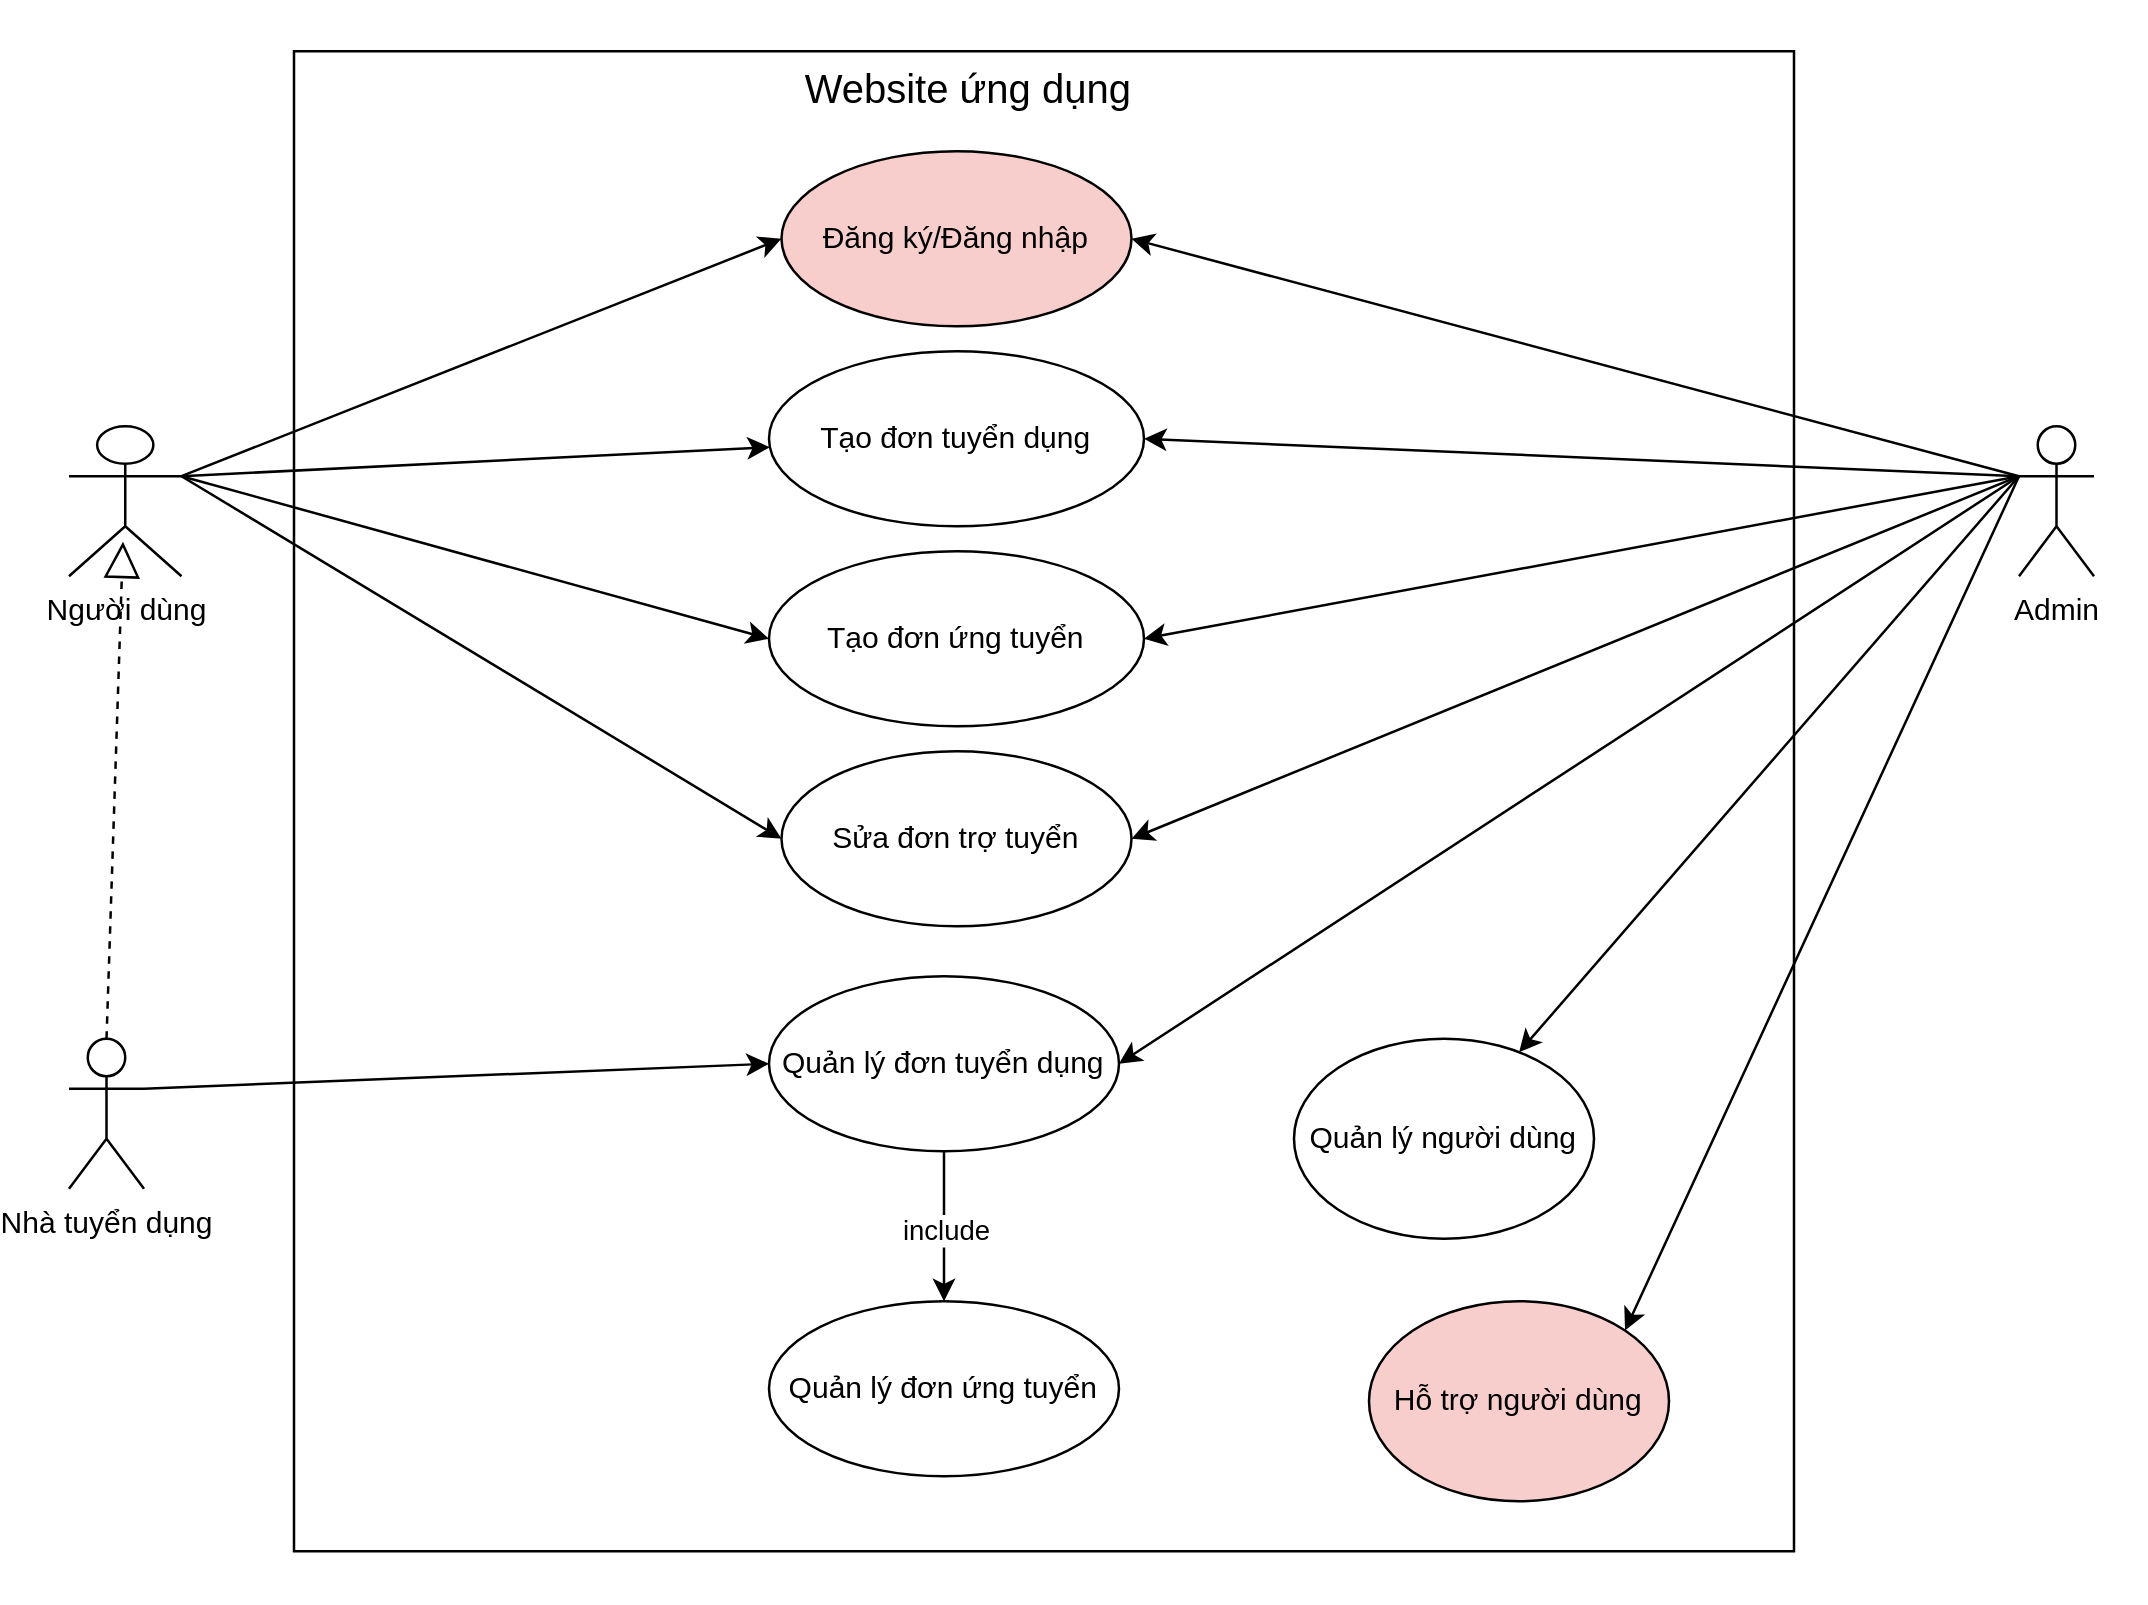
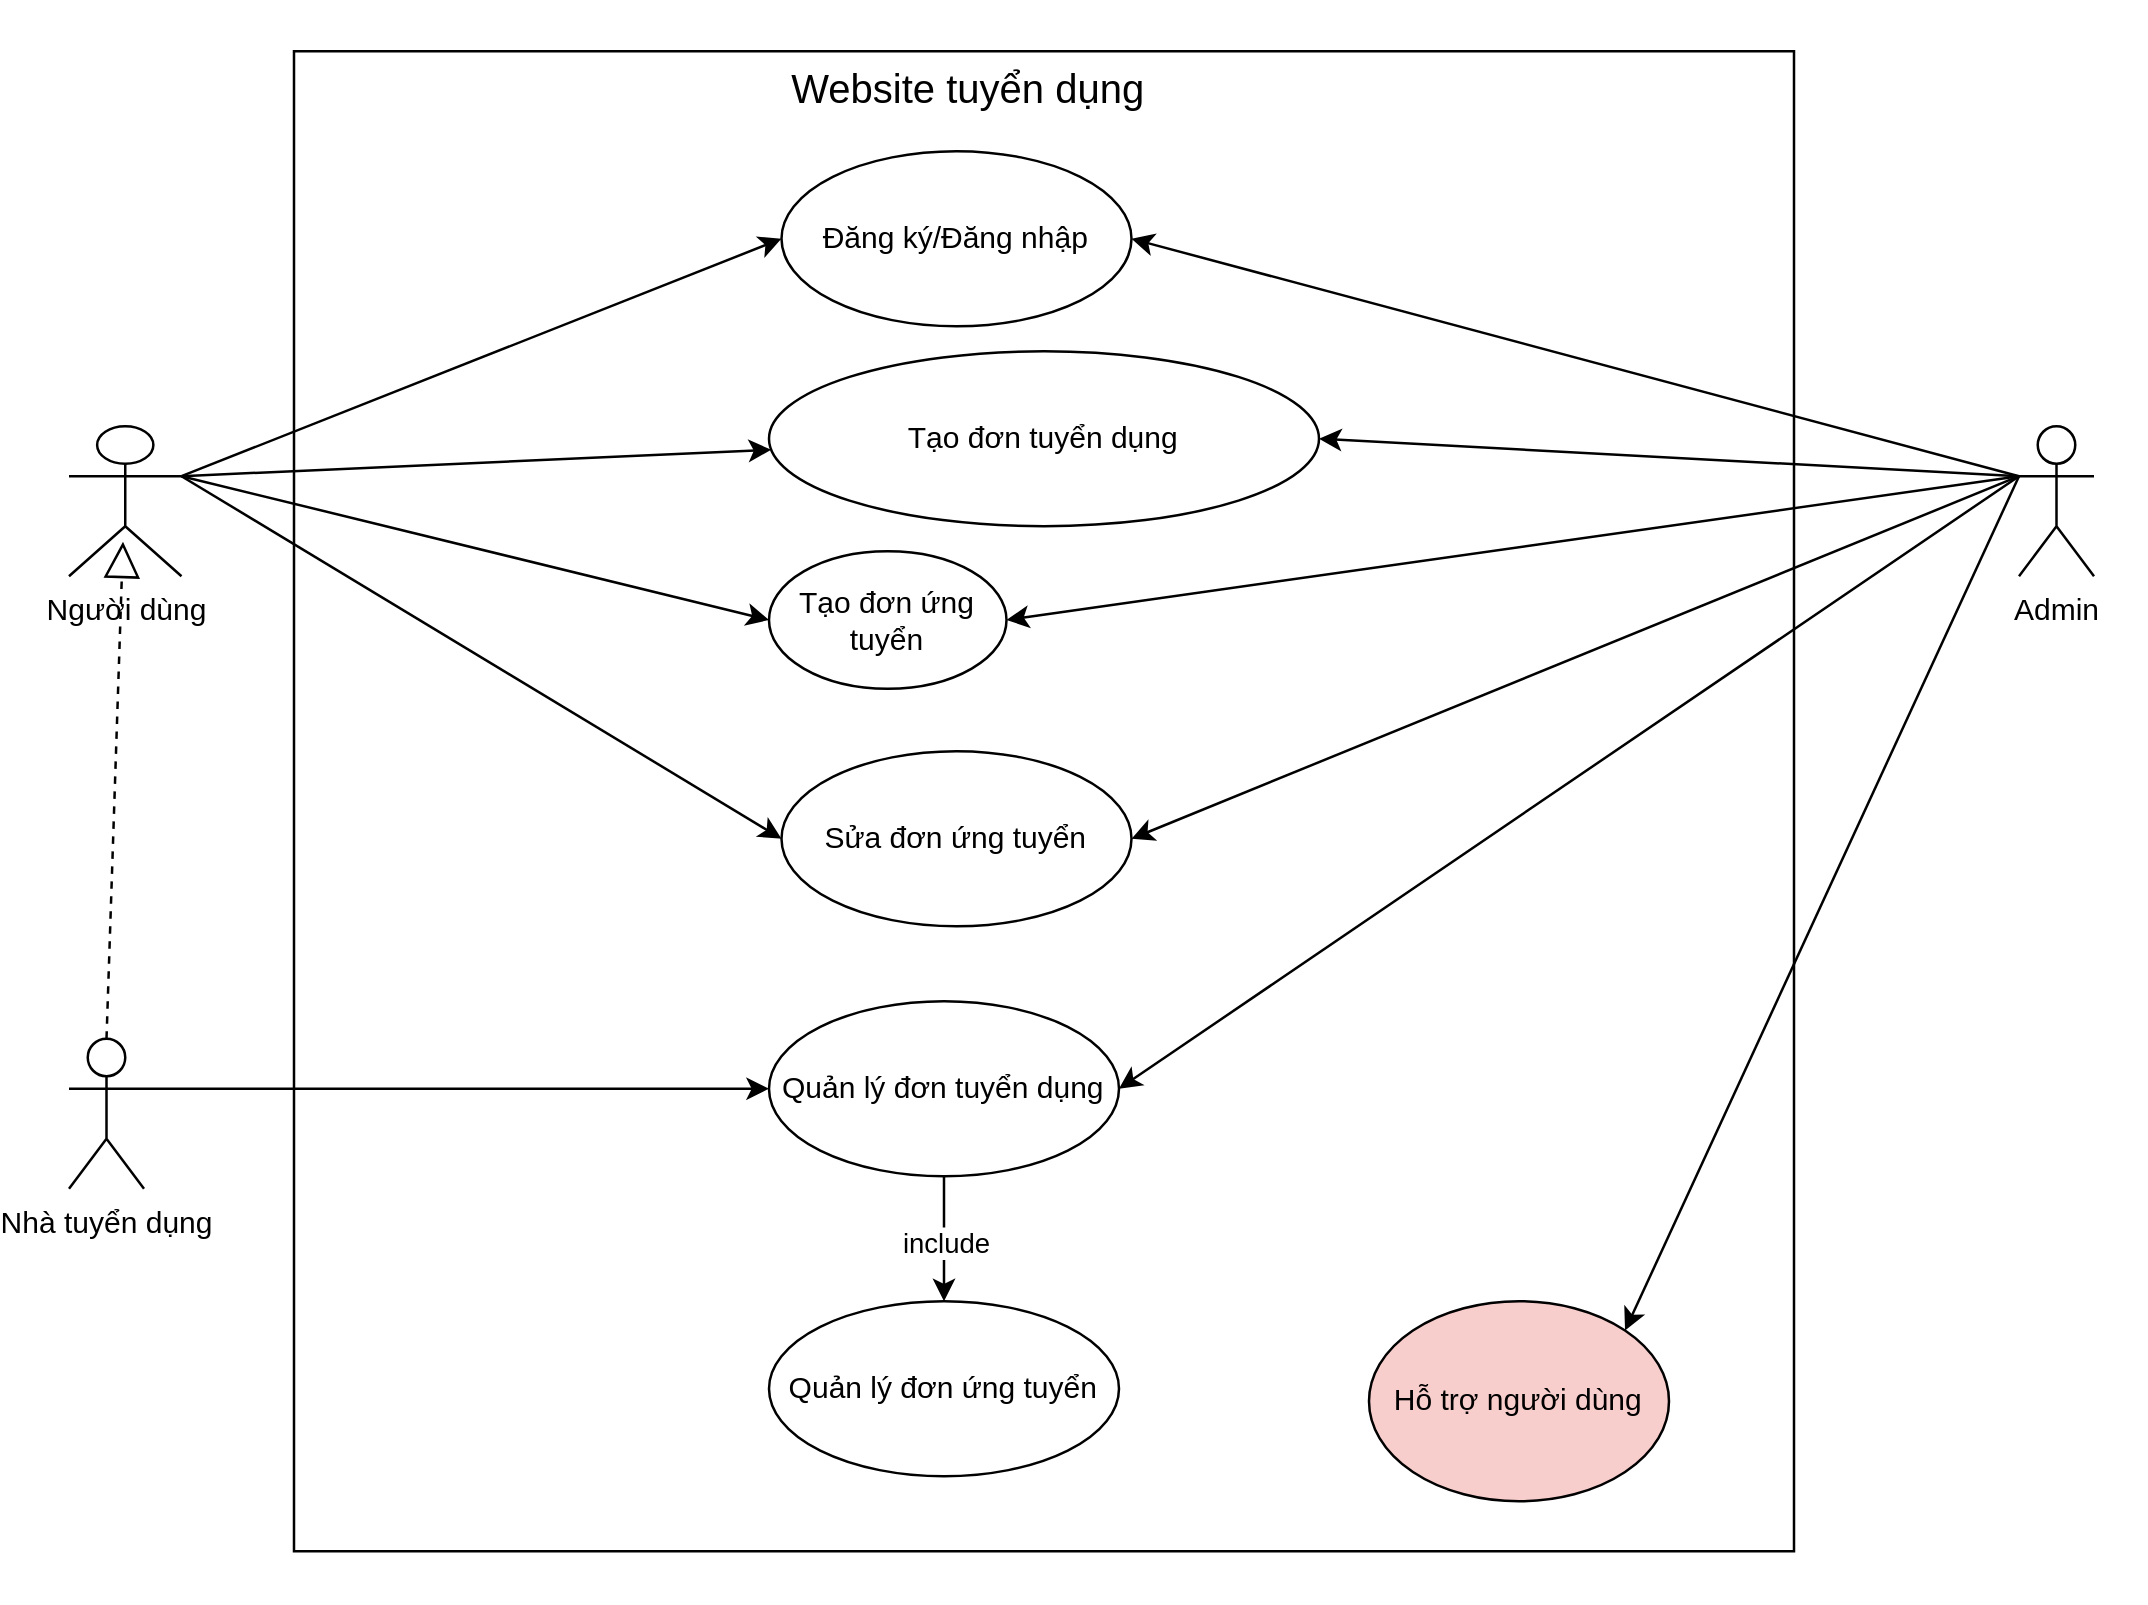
(969, 89) -> (969, 89)
(956, 239) -> (956, 239)
(956, 439) -> (1044, 439)
(956, 639) -> (888, 620)
(1767, 767) -> none
(956, 839) -> (956, 839)
(944, 1064) -> (944, 1089)
(1444, 1139) -> none
